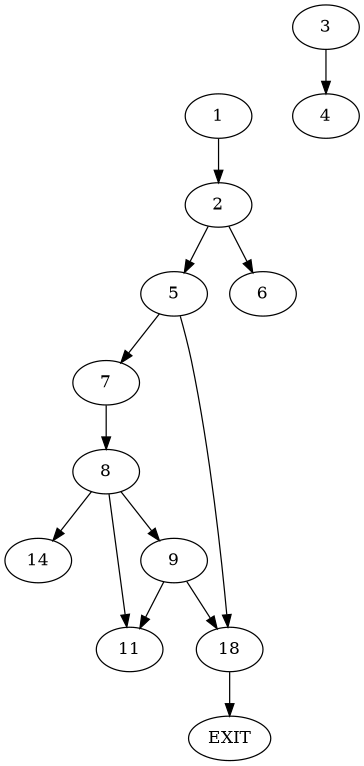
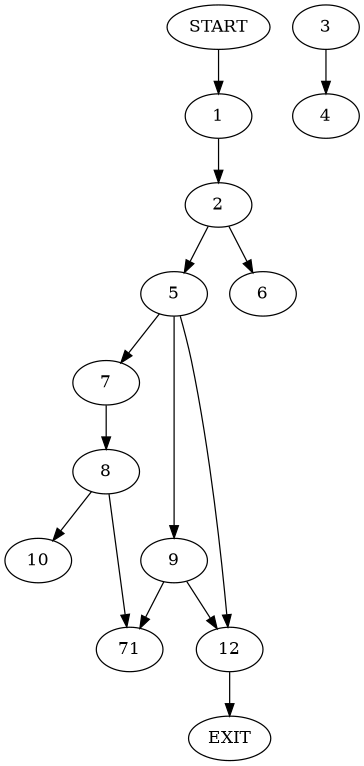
none -> (219, 27)
(136, 511) -> (174, 421)
(38, 561) -> (38, 561)
(130, 649) -> (130, 649)
(230, 649) -> (230, 649)
